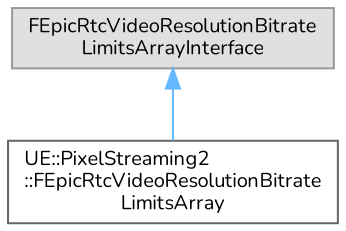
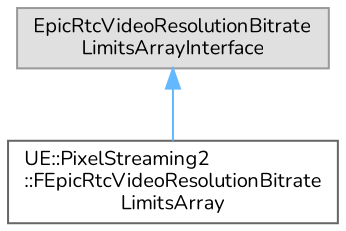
(173, 38) -> (173, 38)
